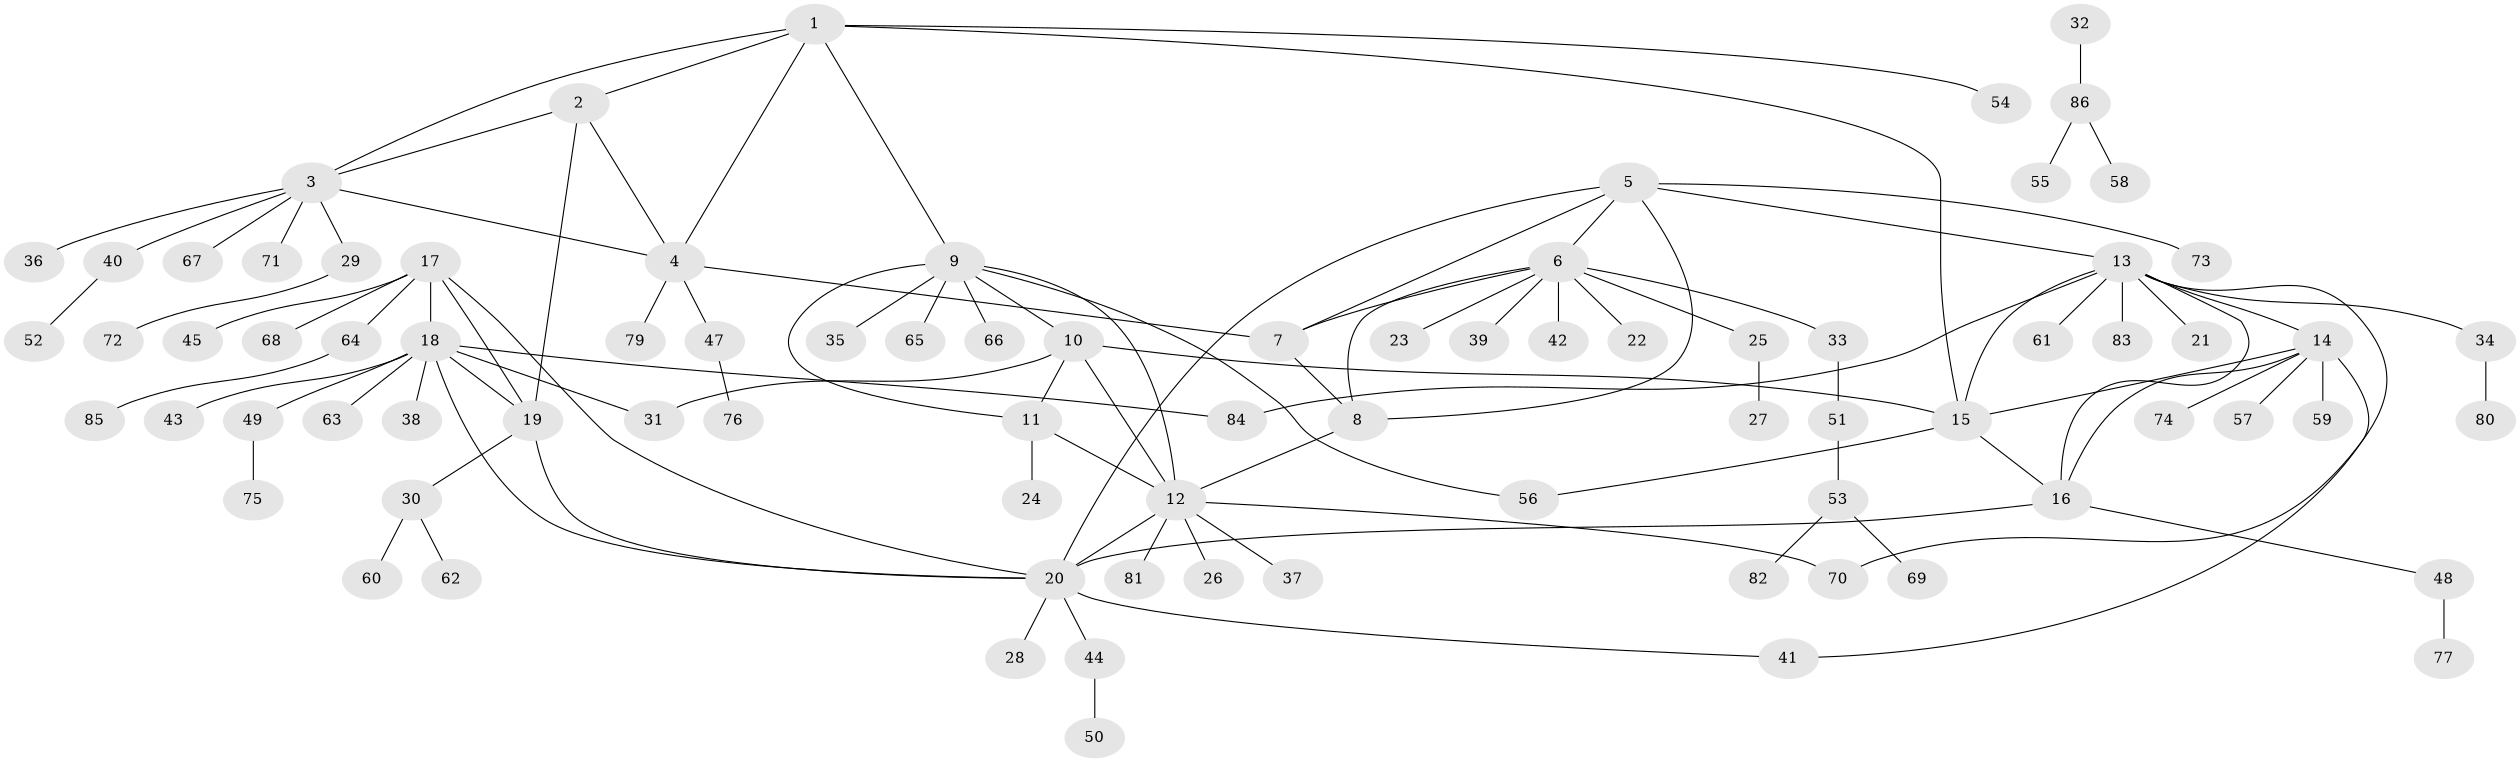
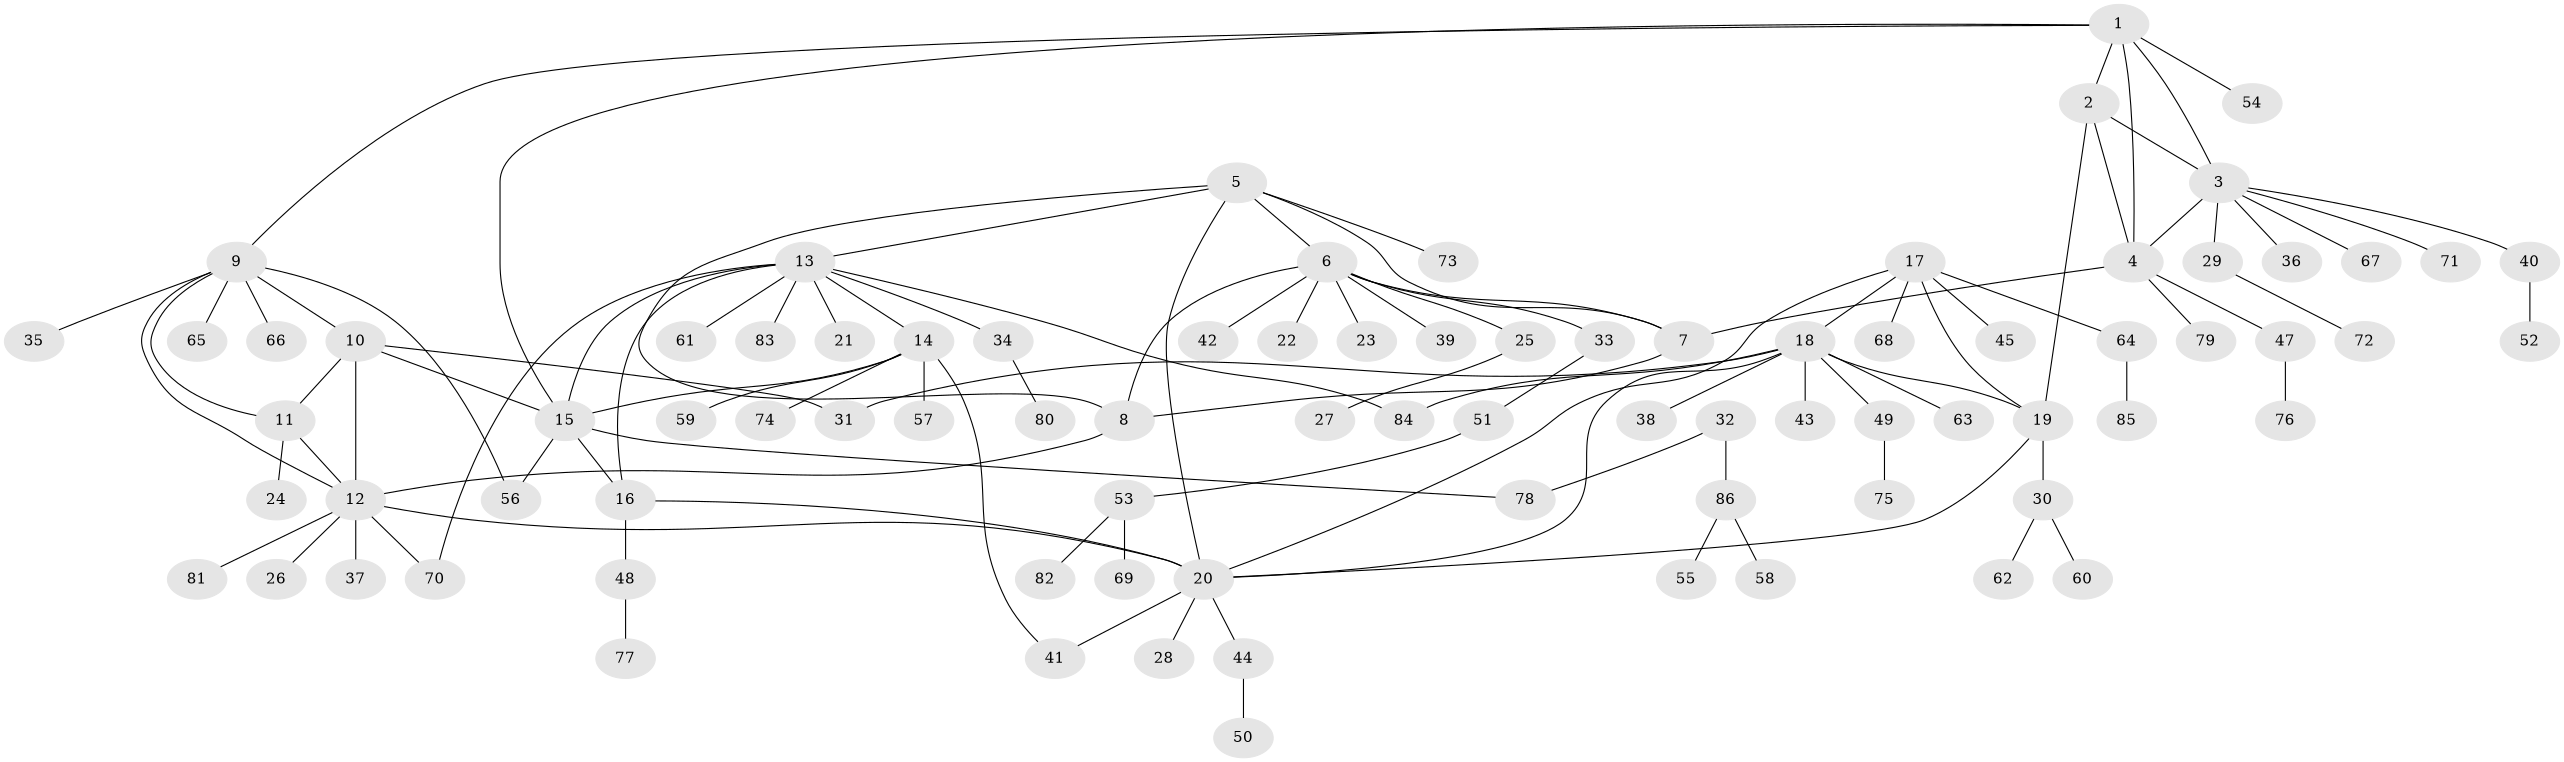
(2143, 390) -> none
none -> (1525, 500)
